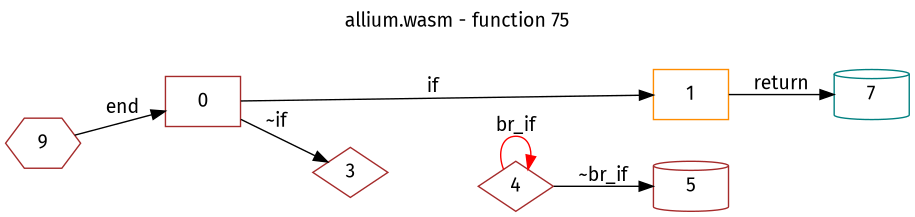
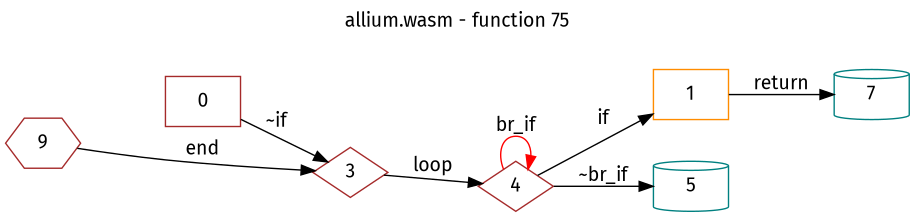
(440, 98) -> (589, 148)
(113, 125) -> (189, 162)
none -> (426, 179)
(691, 186) -> (691, 186)
